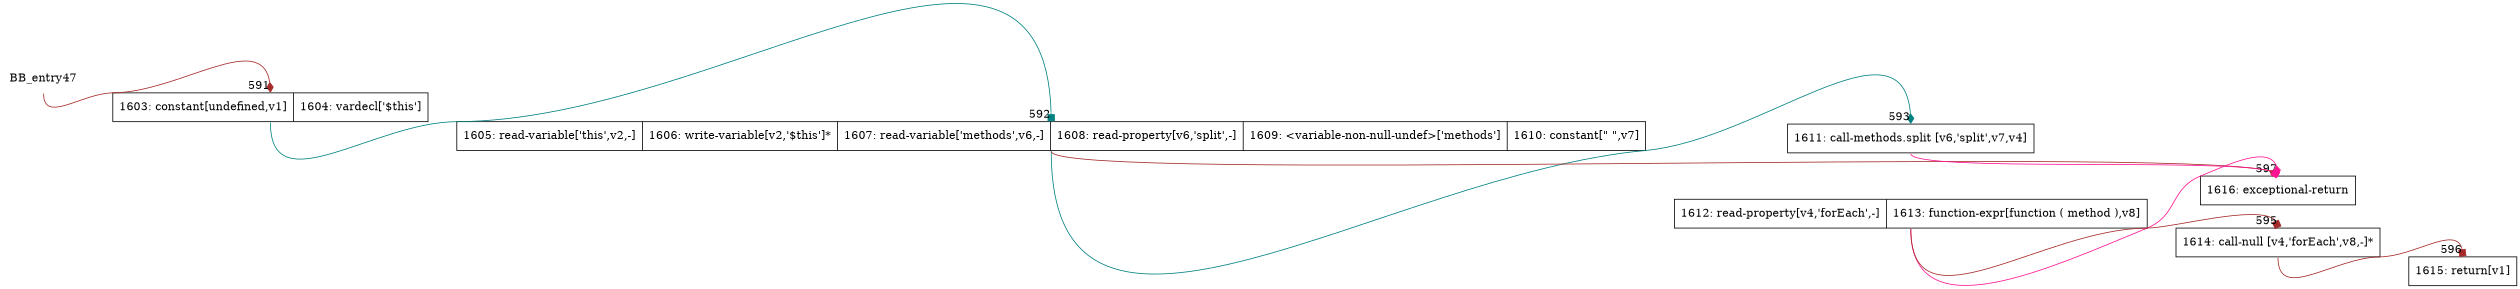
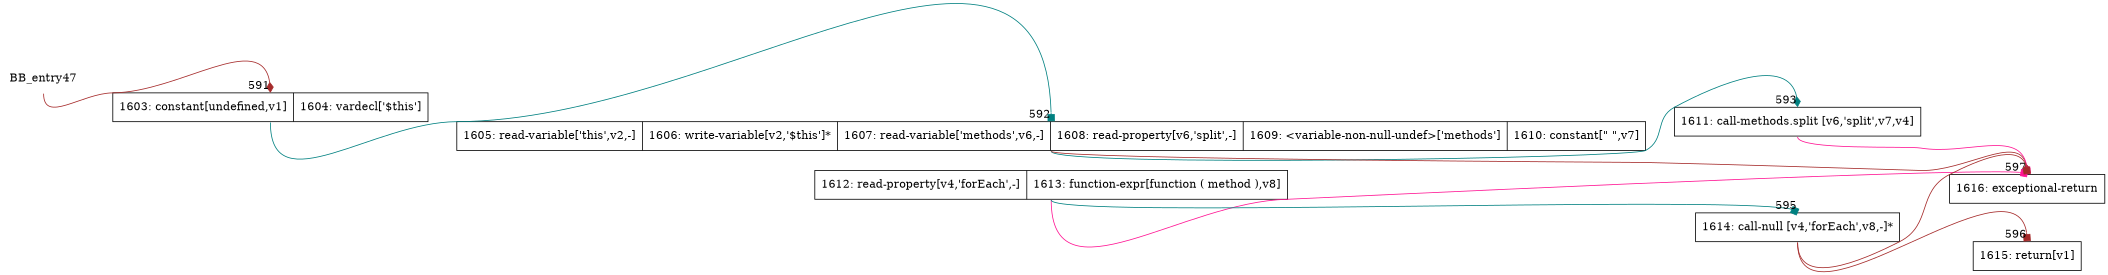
none -> (1917, 225)
(2077, 240) -> (1421, 206)
(2091, 251) -> (1517, 189)
